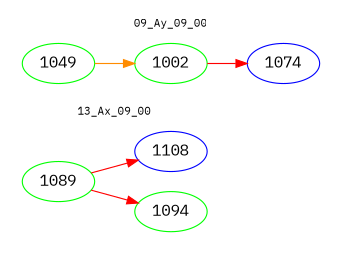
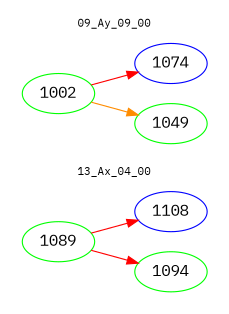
(109, 63) -> (109, 107)
(115, 112) -> (115, 172)
